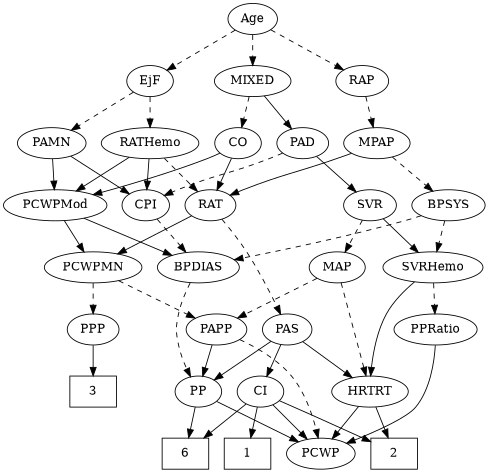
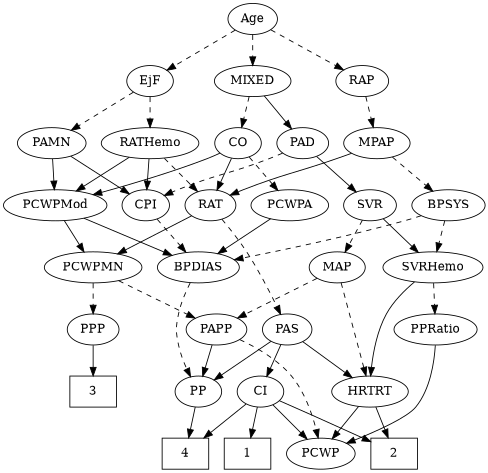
none -> (290, 205)
(248, 417) -> none
(185, 454) -> (185, 454)
